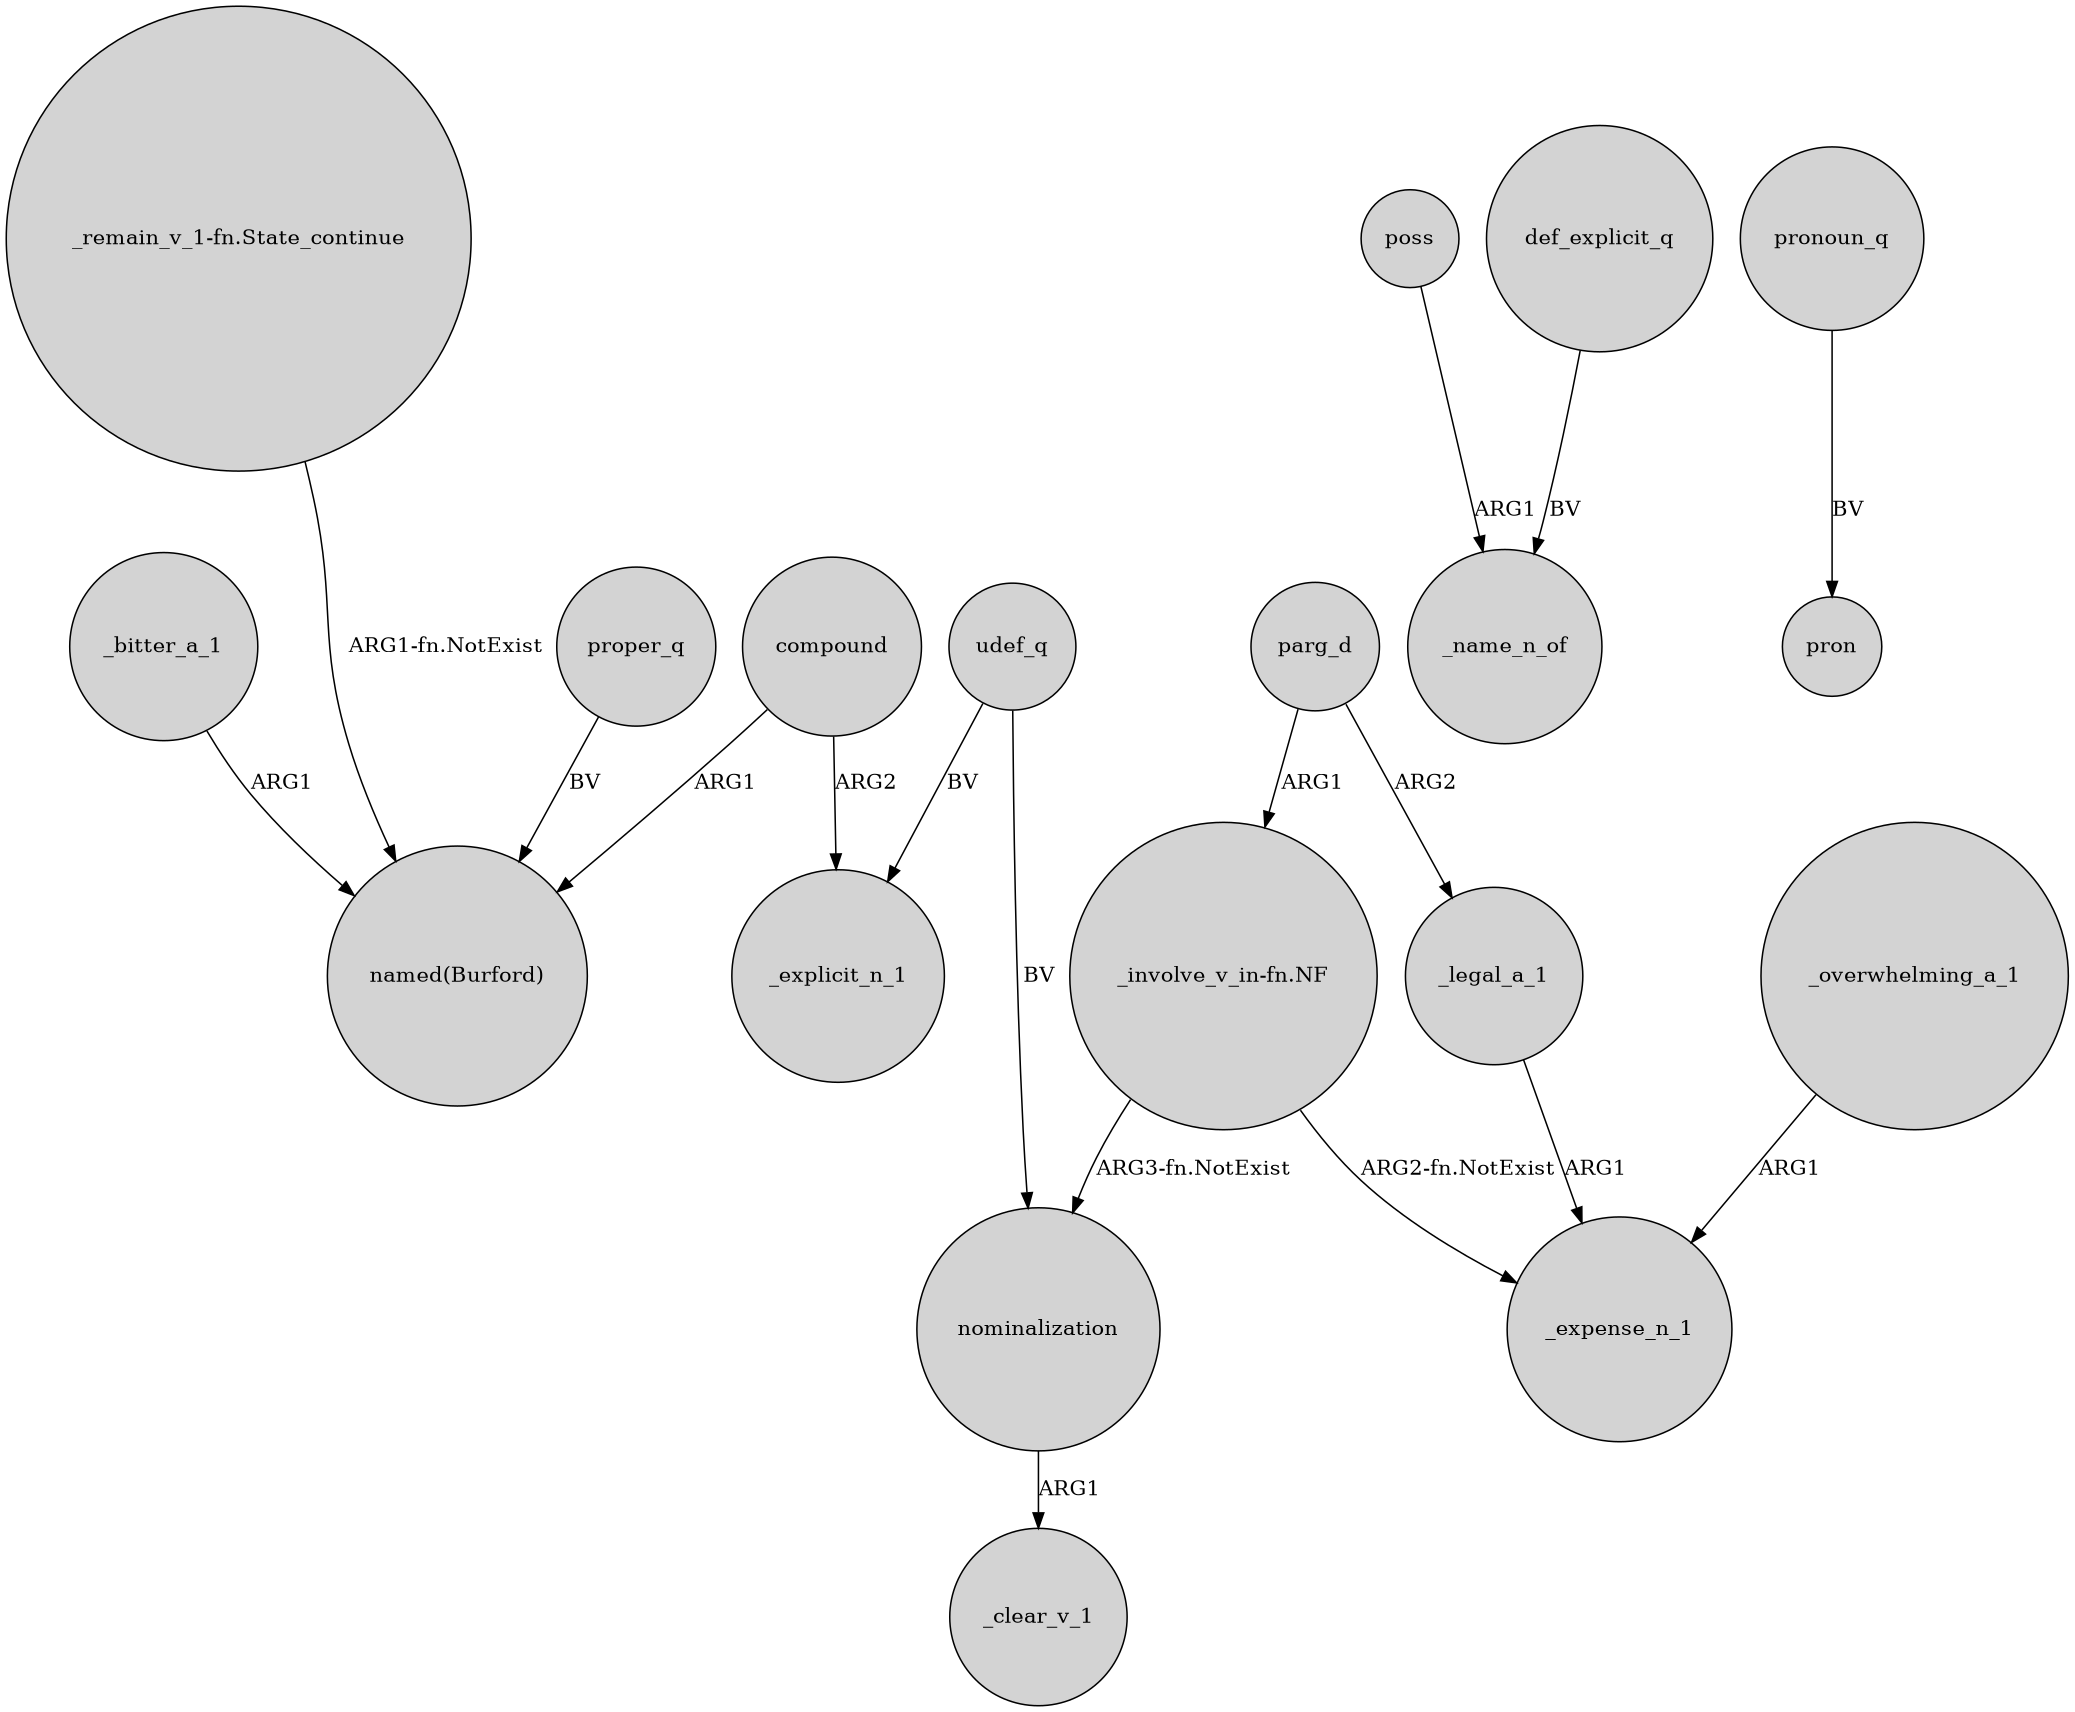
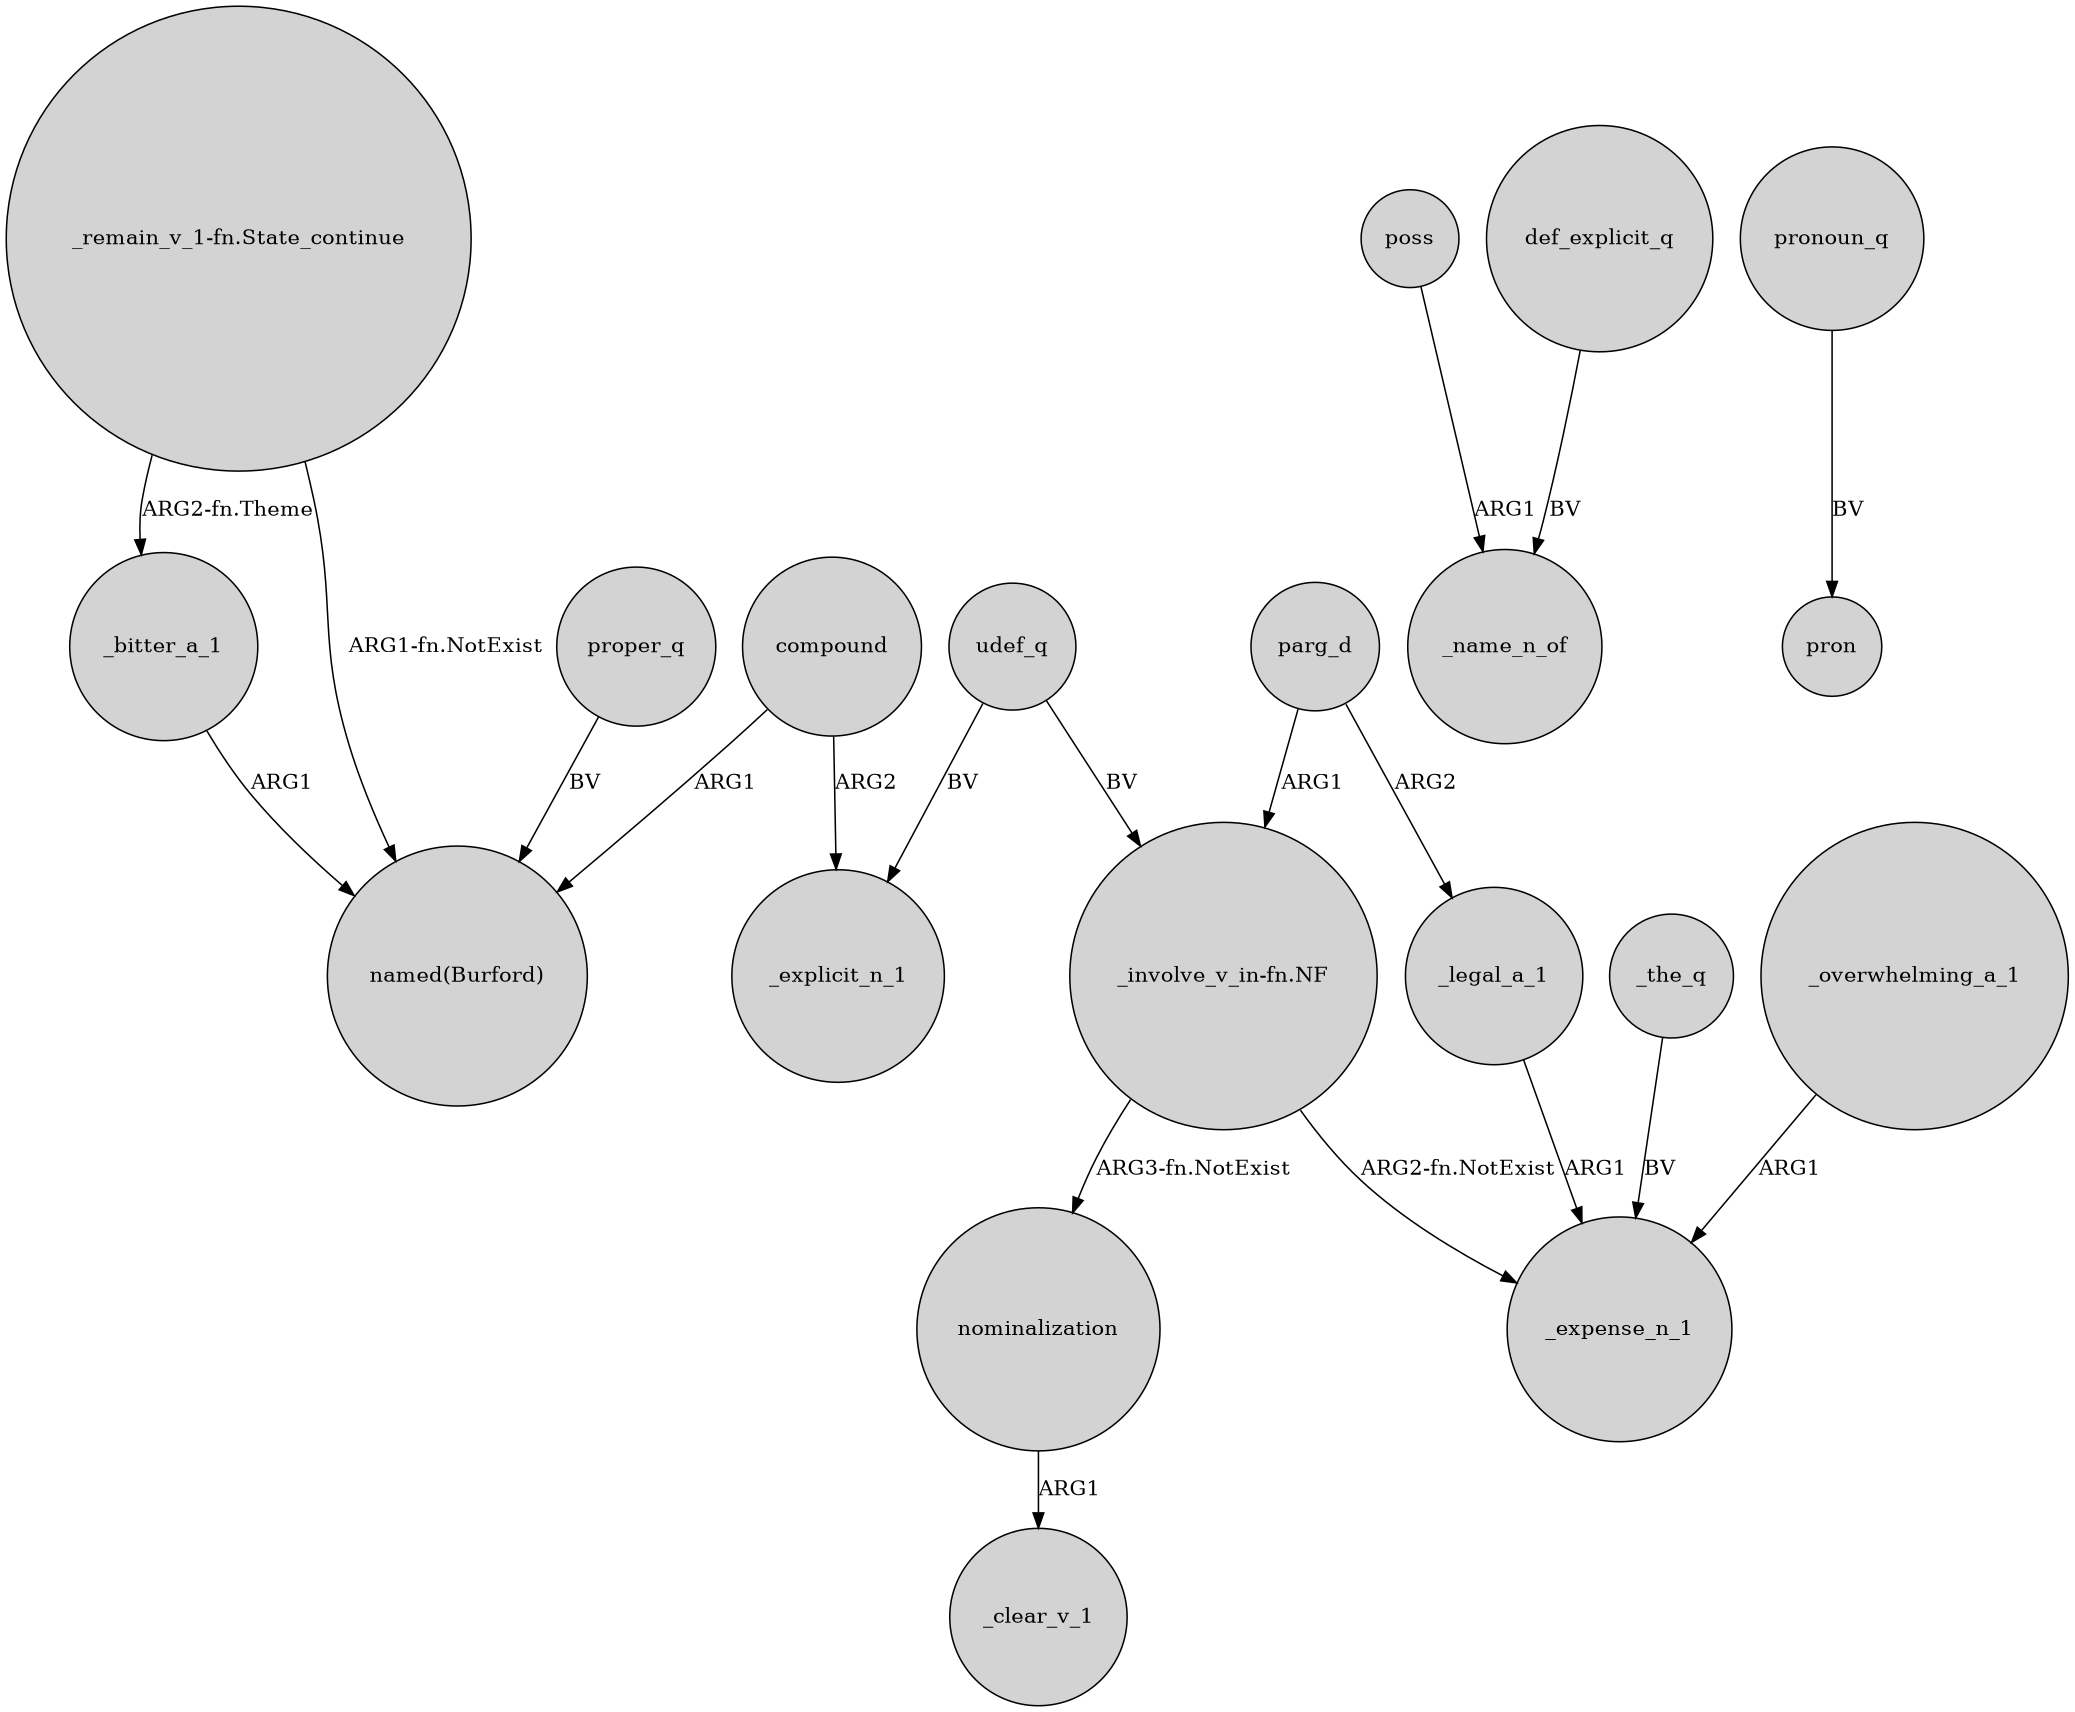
none -> (143, 497)
(1017, 952) -> (1089, 767)
none -> (1672, 976)
